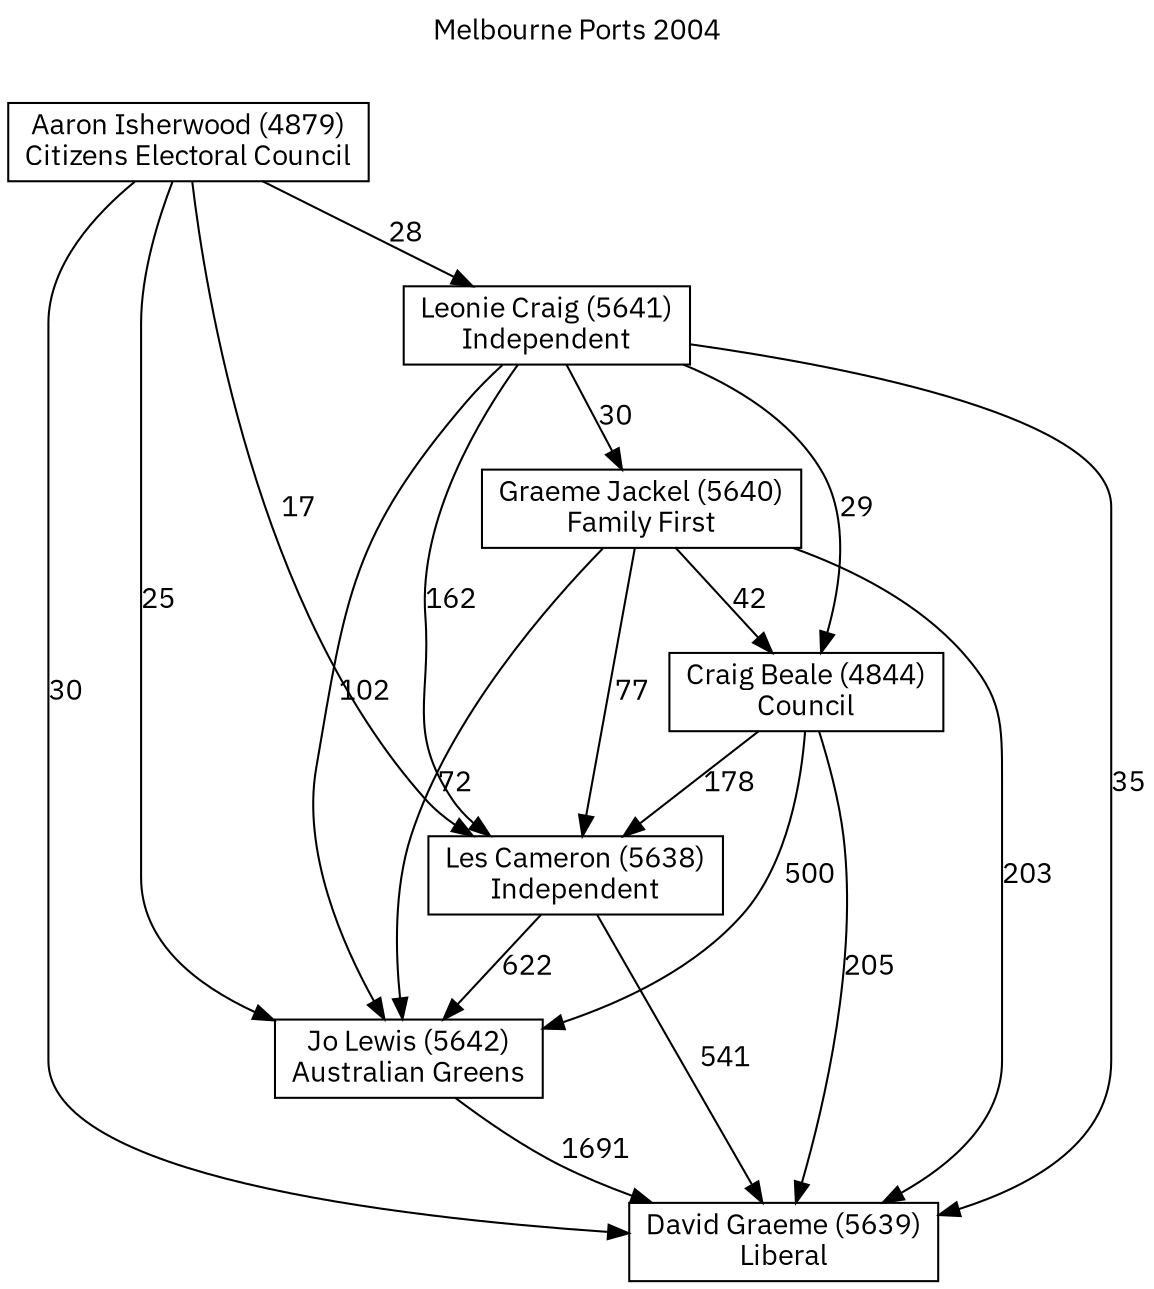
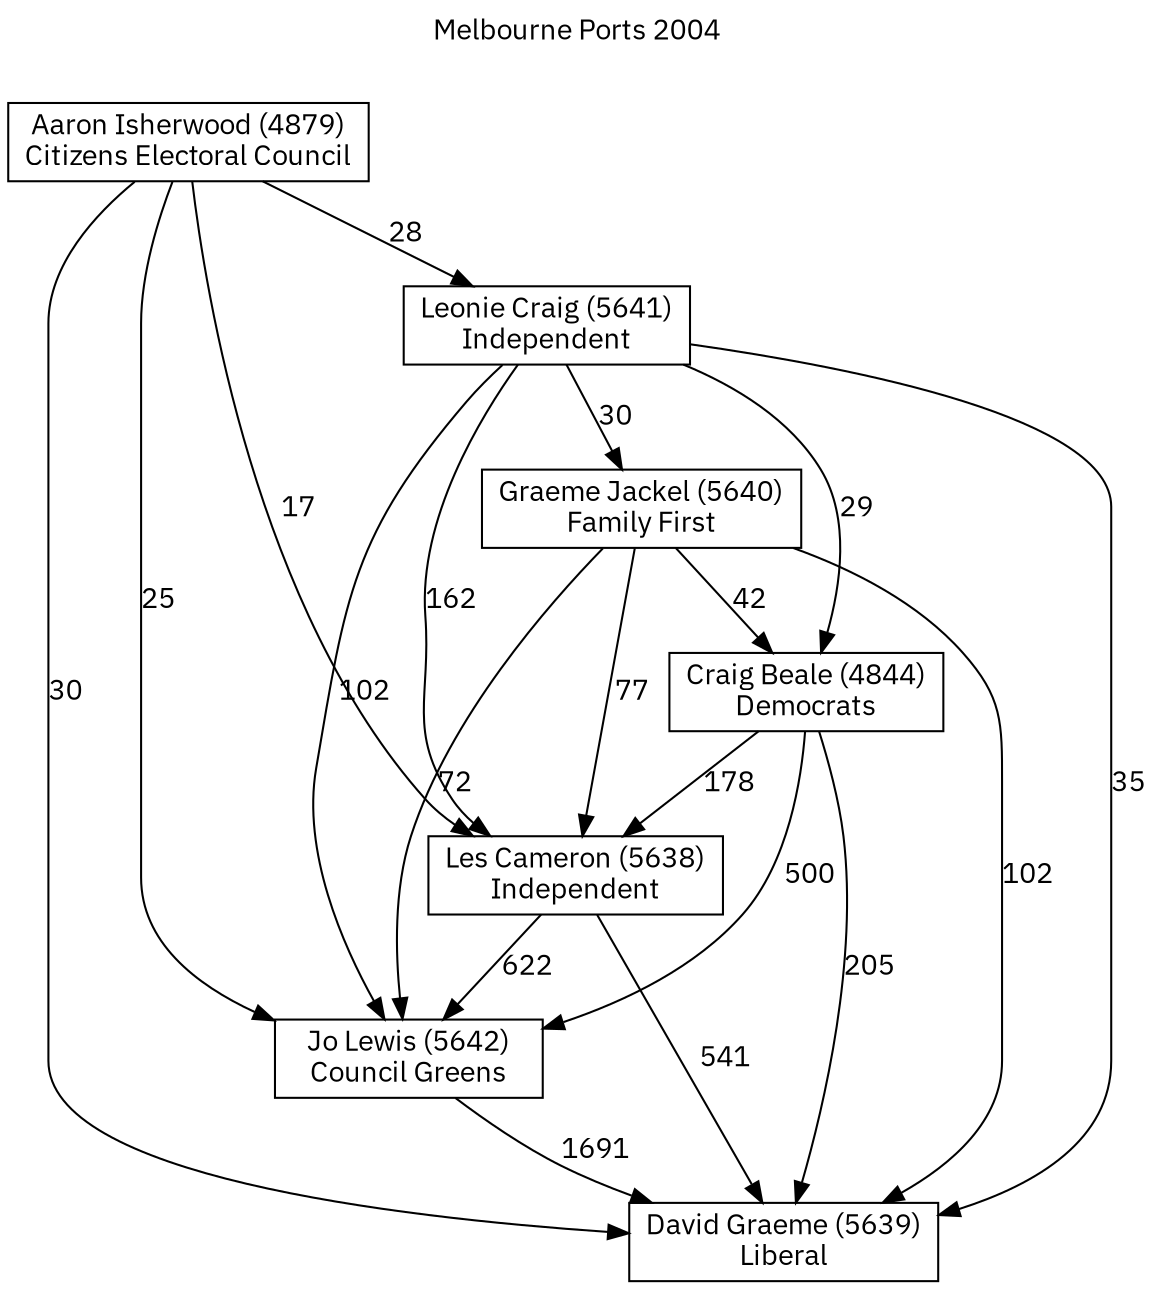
(806, 692) -> (806, 692)
(1028, 875) -> (1028, 875)
(409, 1059) -> (409, 1059)
